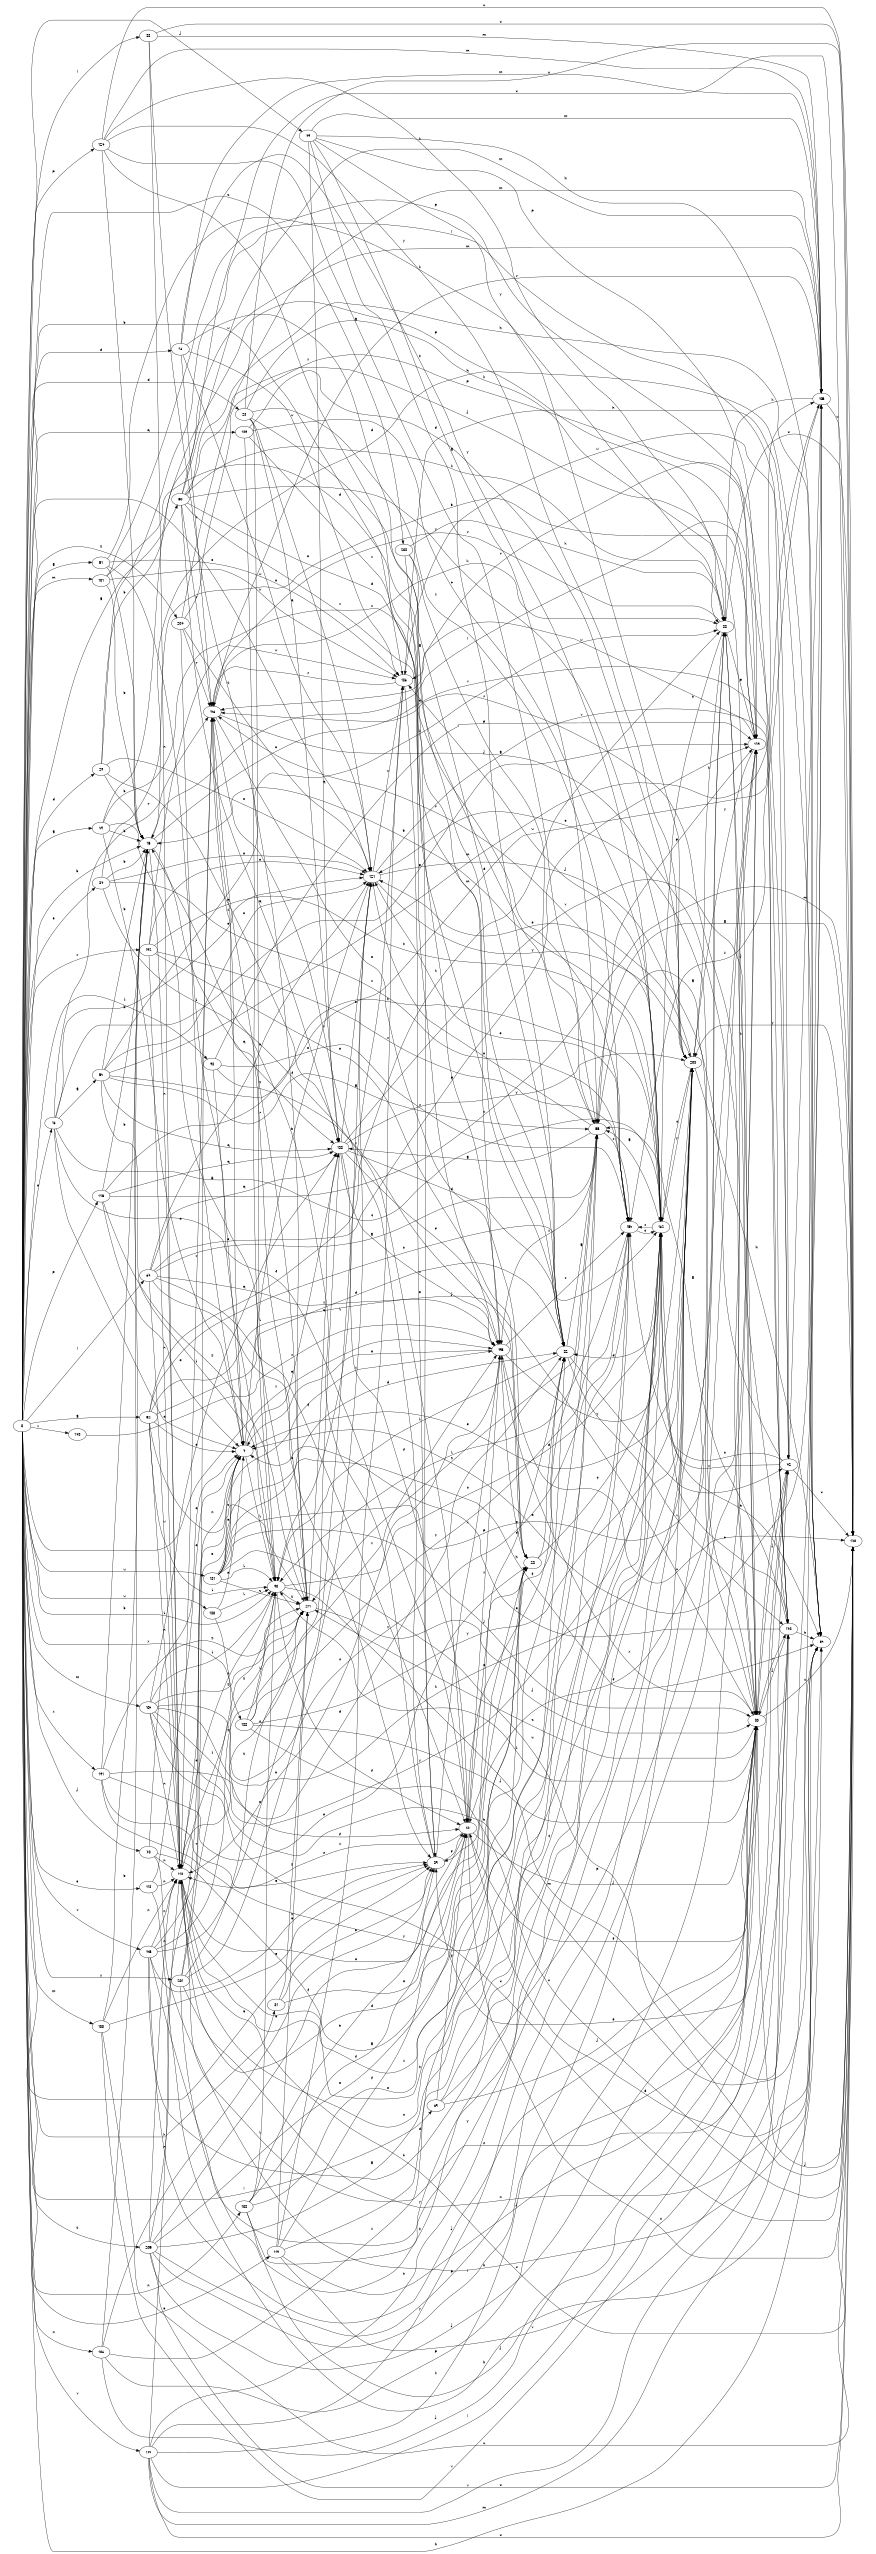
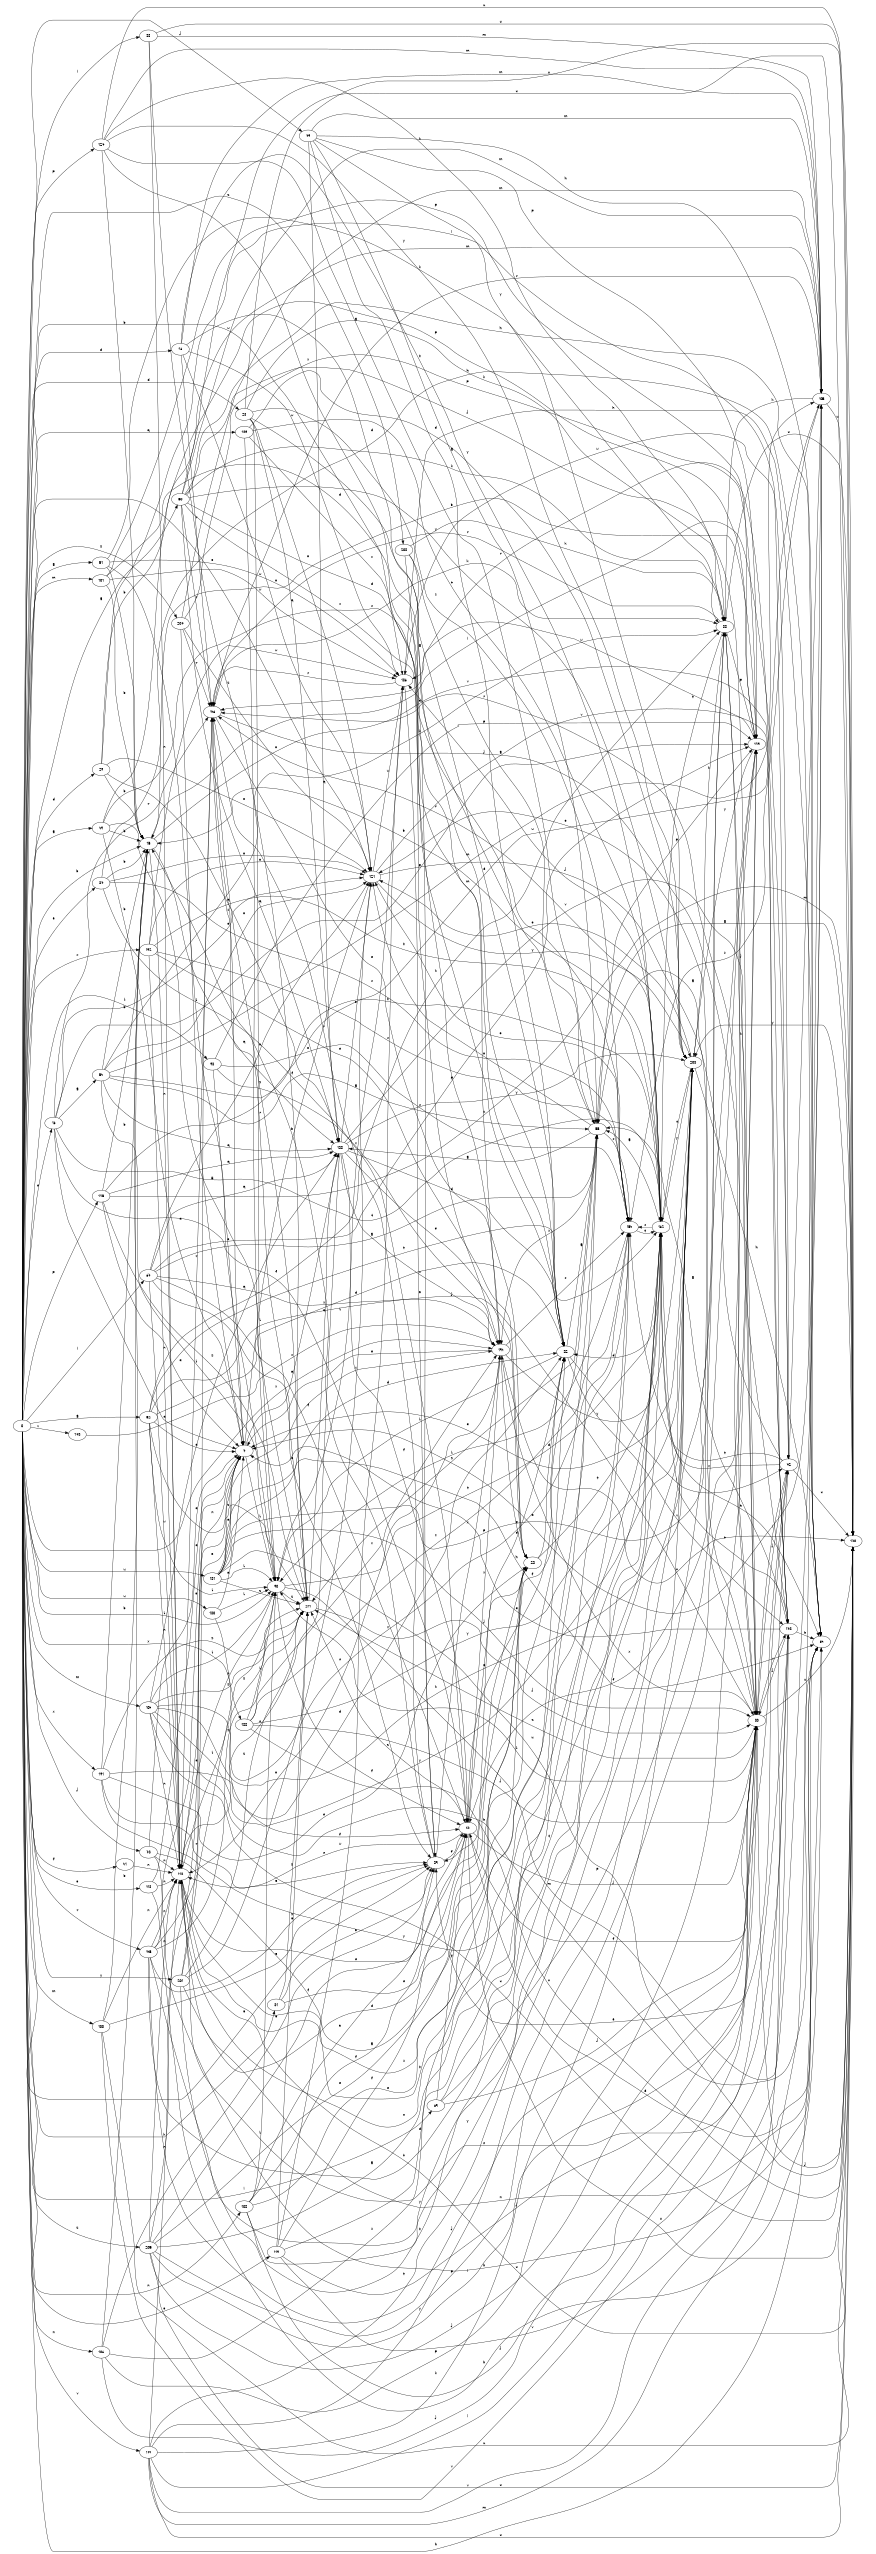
(501, 1350) -> (501, 1350)
(334, 1474) -> (193, 1698)
none -> (372, 1732)
none -> (125, 1864)
